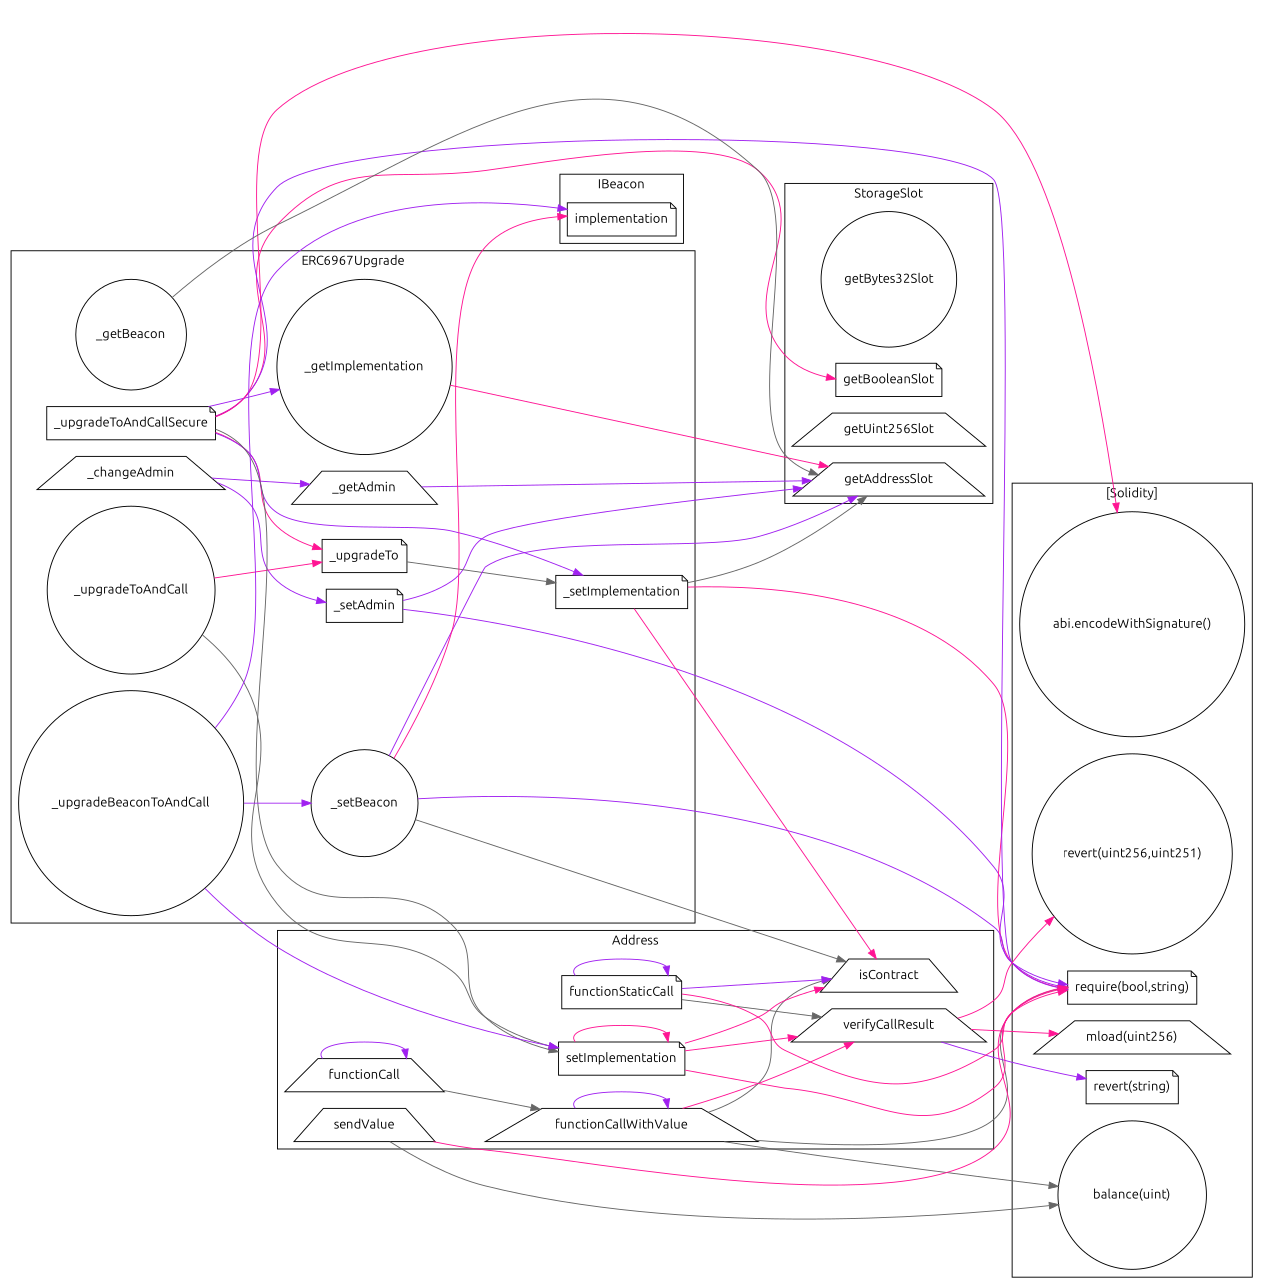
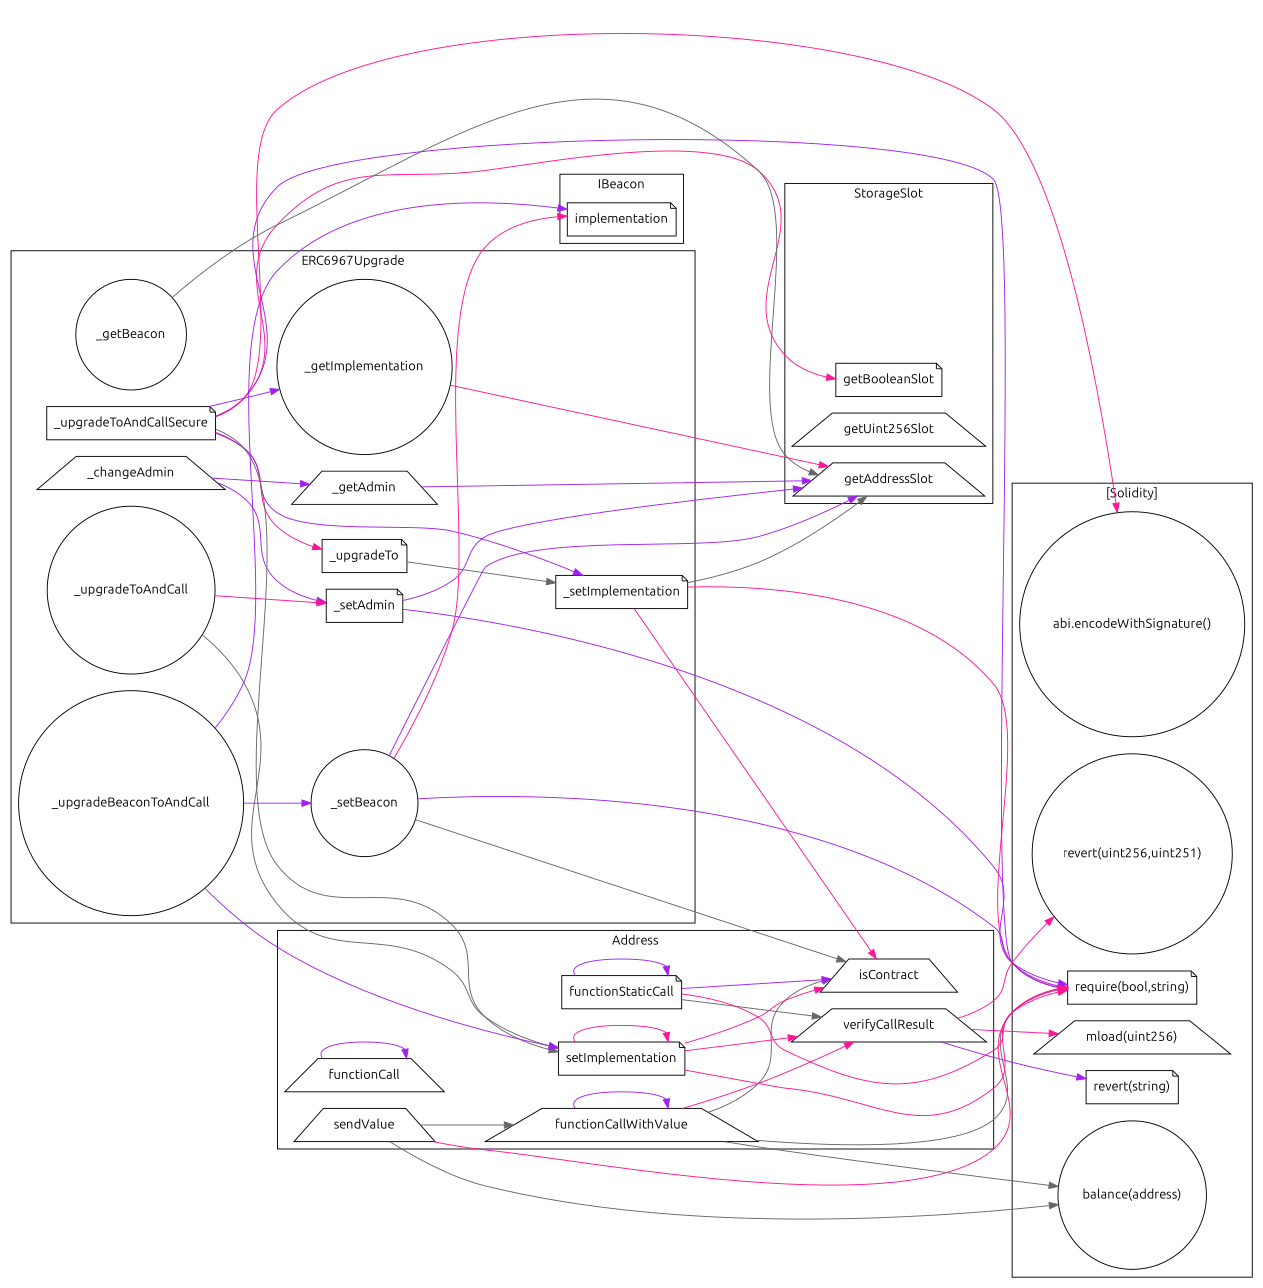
(889, 279) -> none
(276, 569) -> (273, 600)
(487, 1099) -> (462, 1125)
(1132, 1195) -> (1132, 1195)
